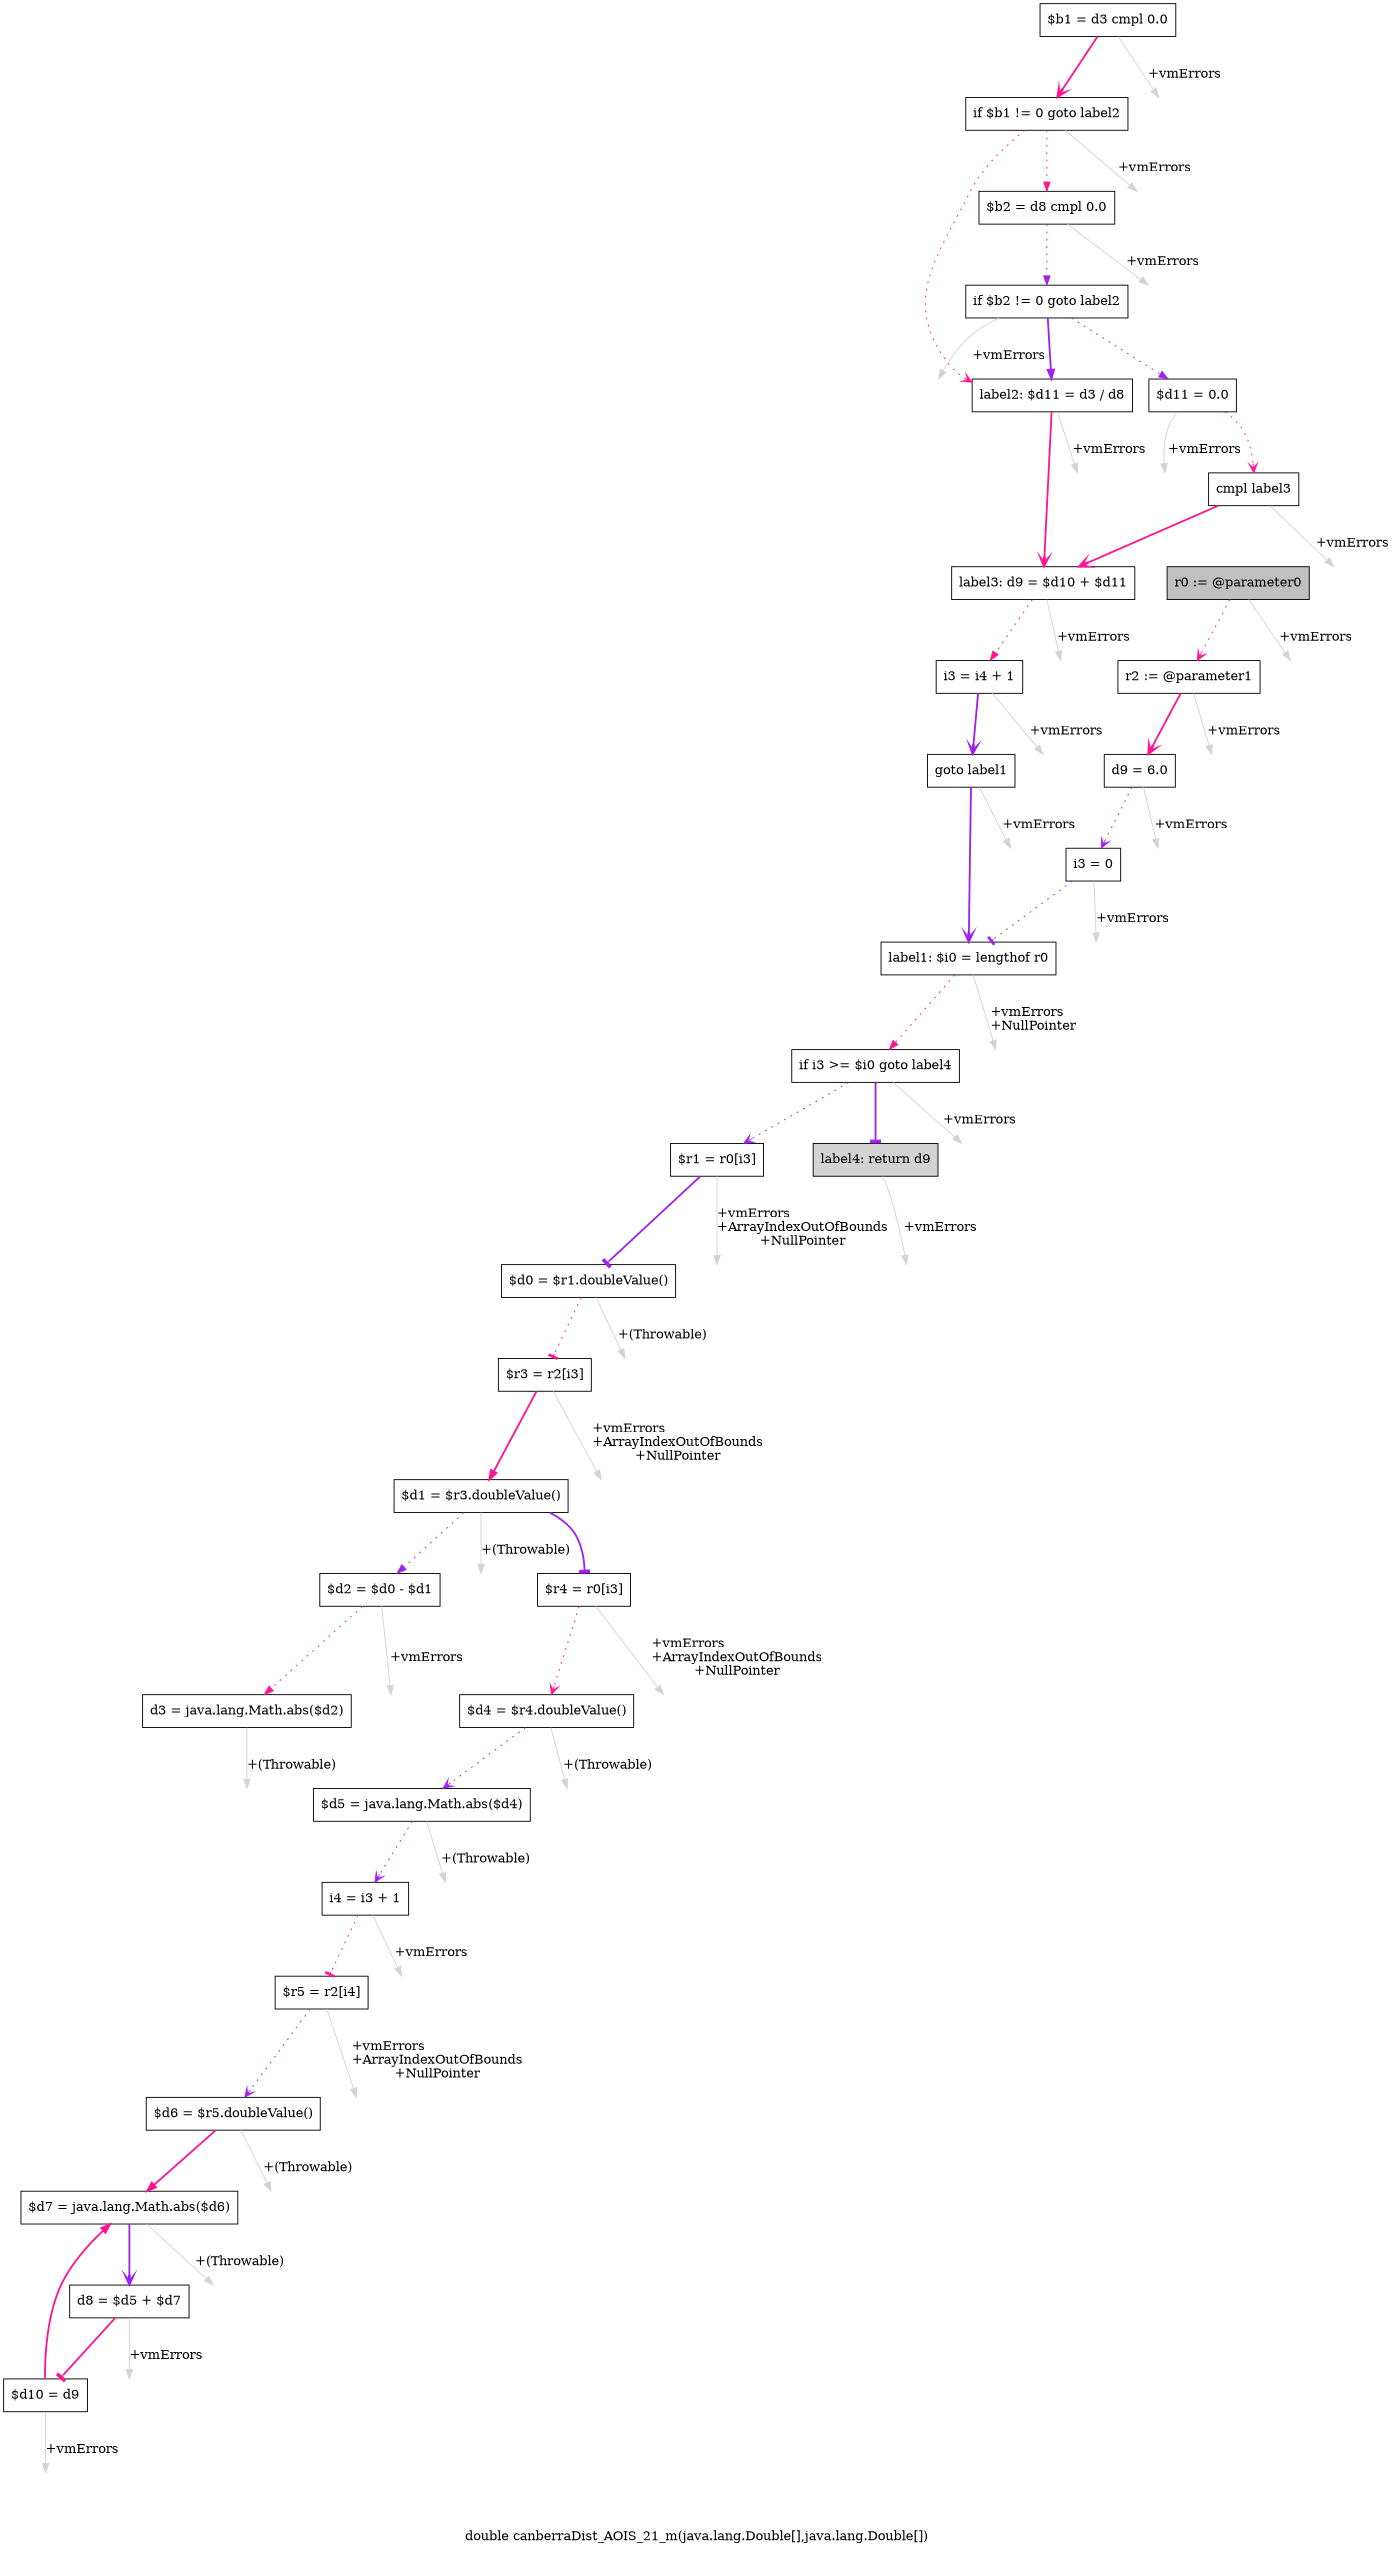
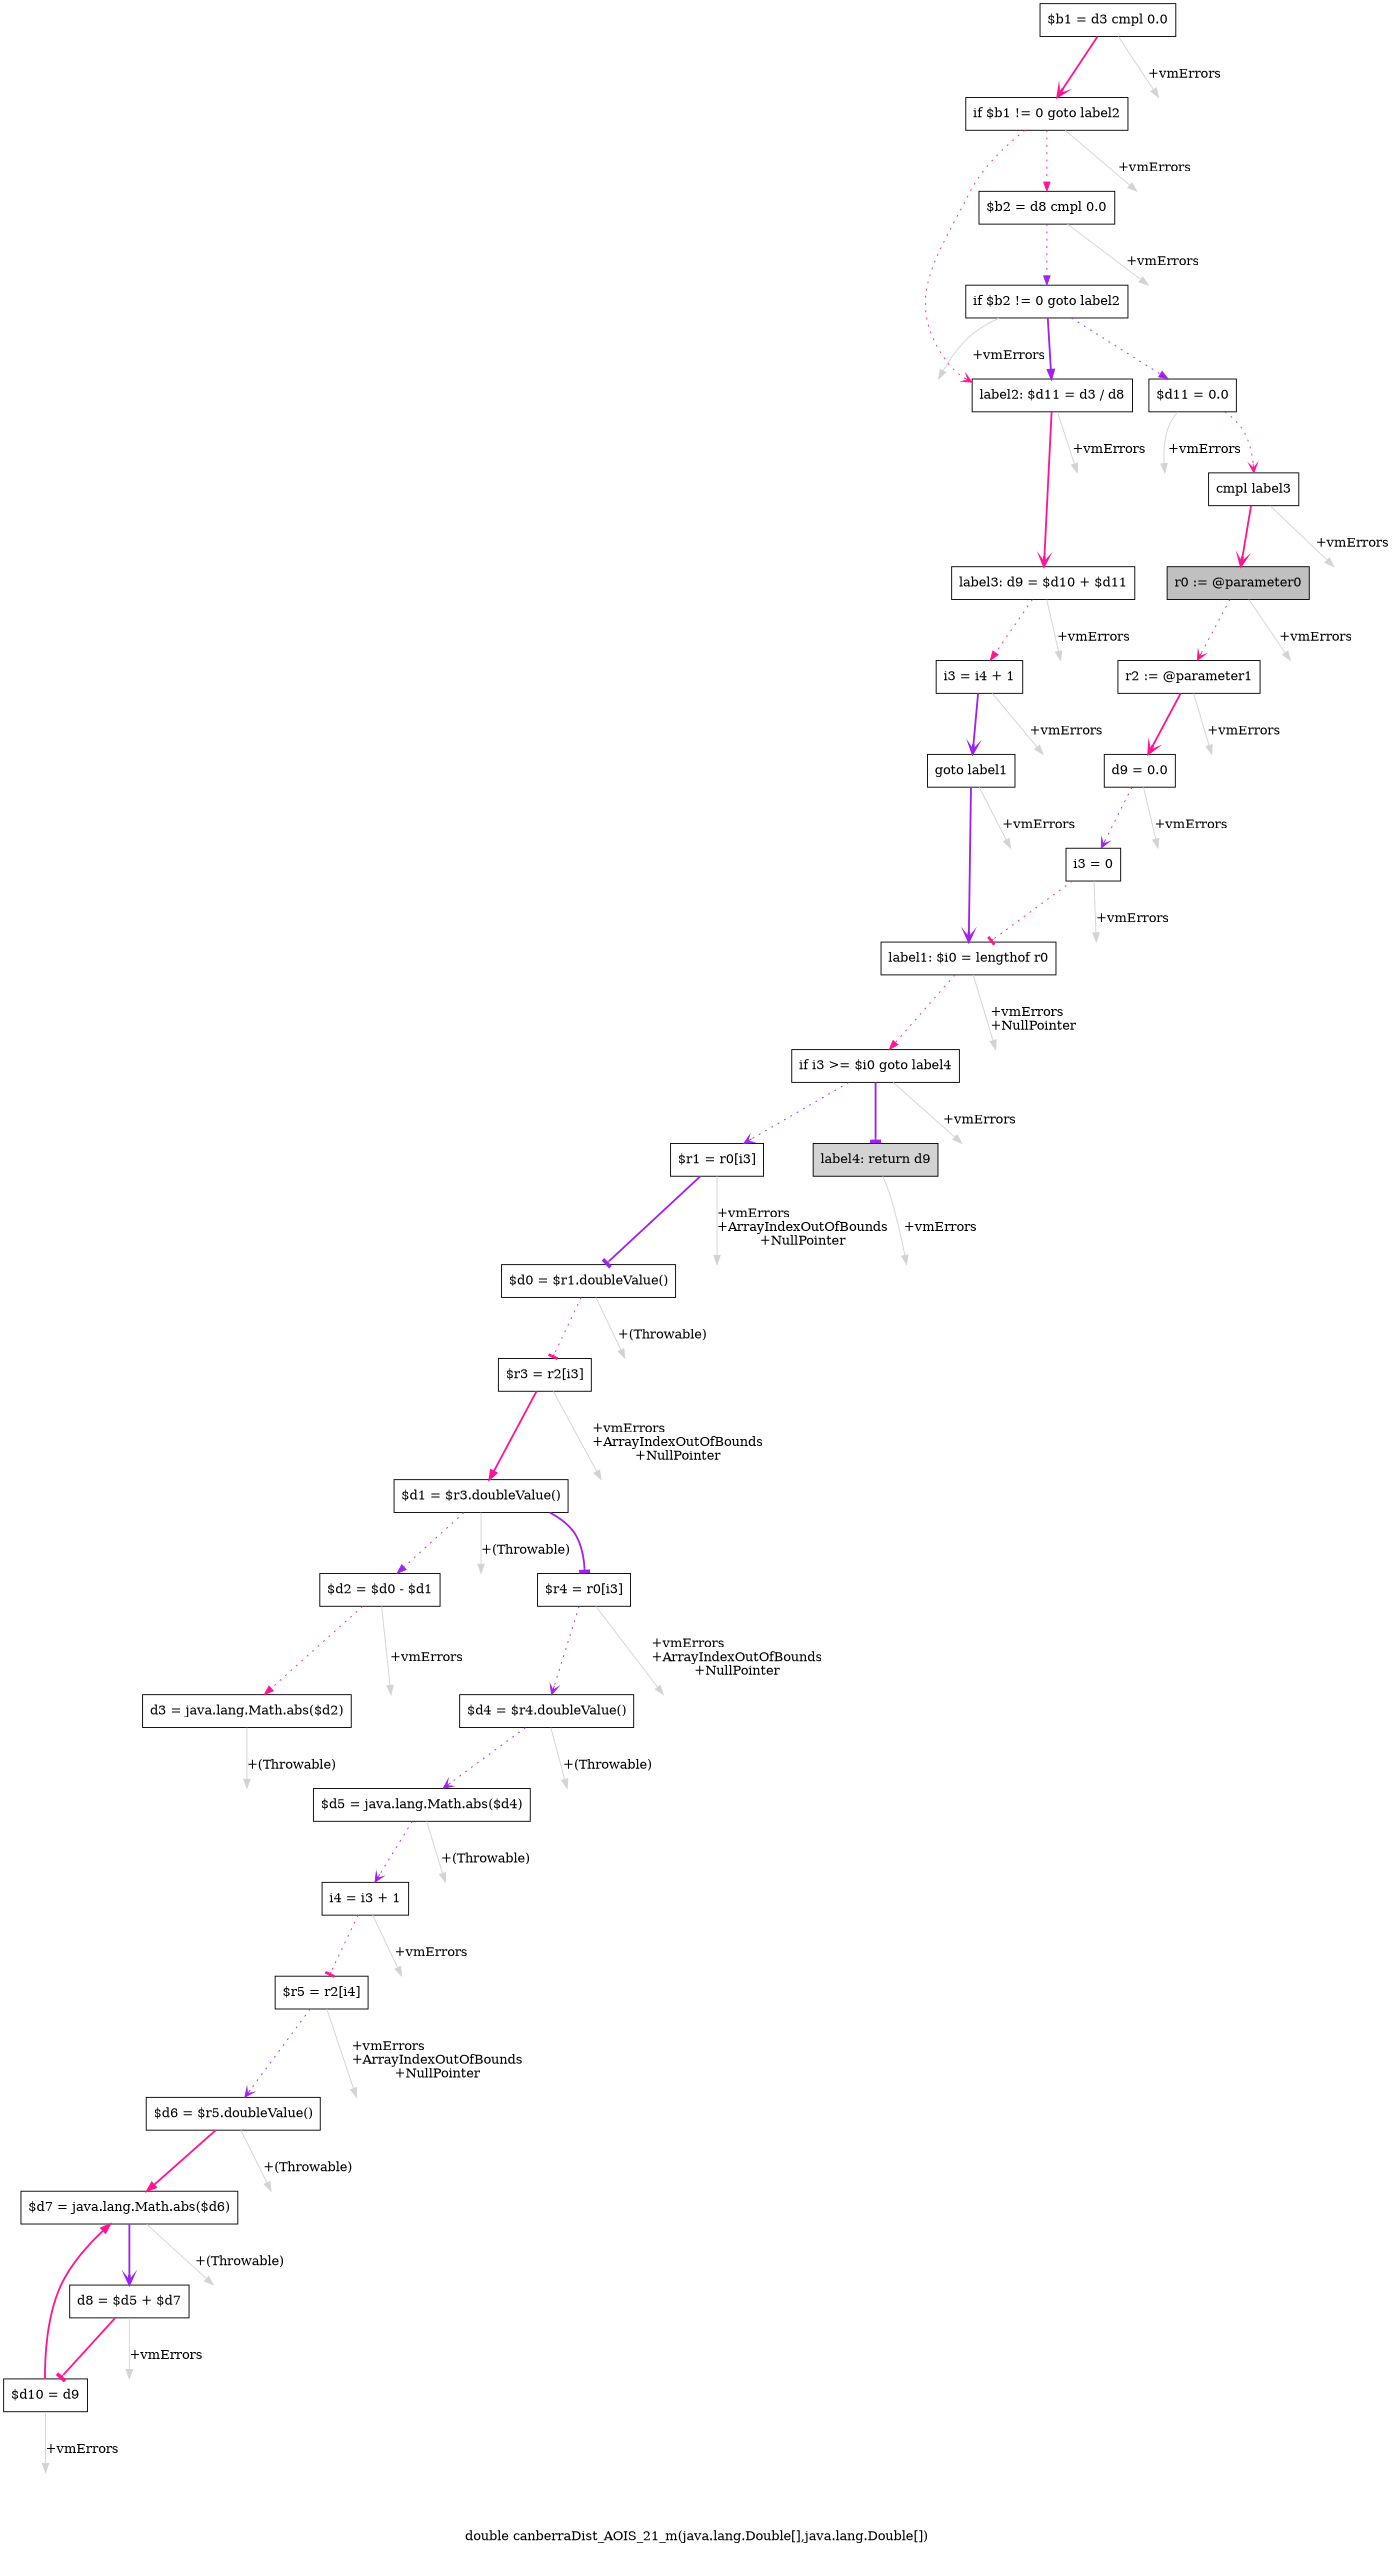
(1153, 534) -> (1247, 532)
(1140, 771) -> (1140, 771)
(1033, 910) -> (1033, 910)
(567, 1646) -> (567, 1646)
